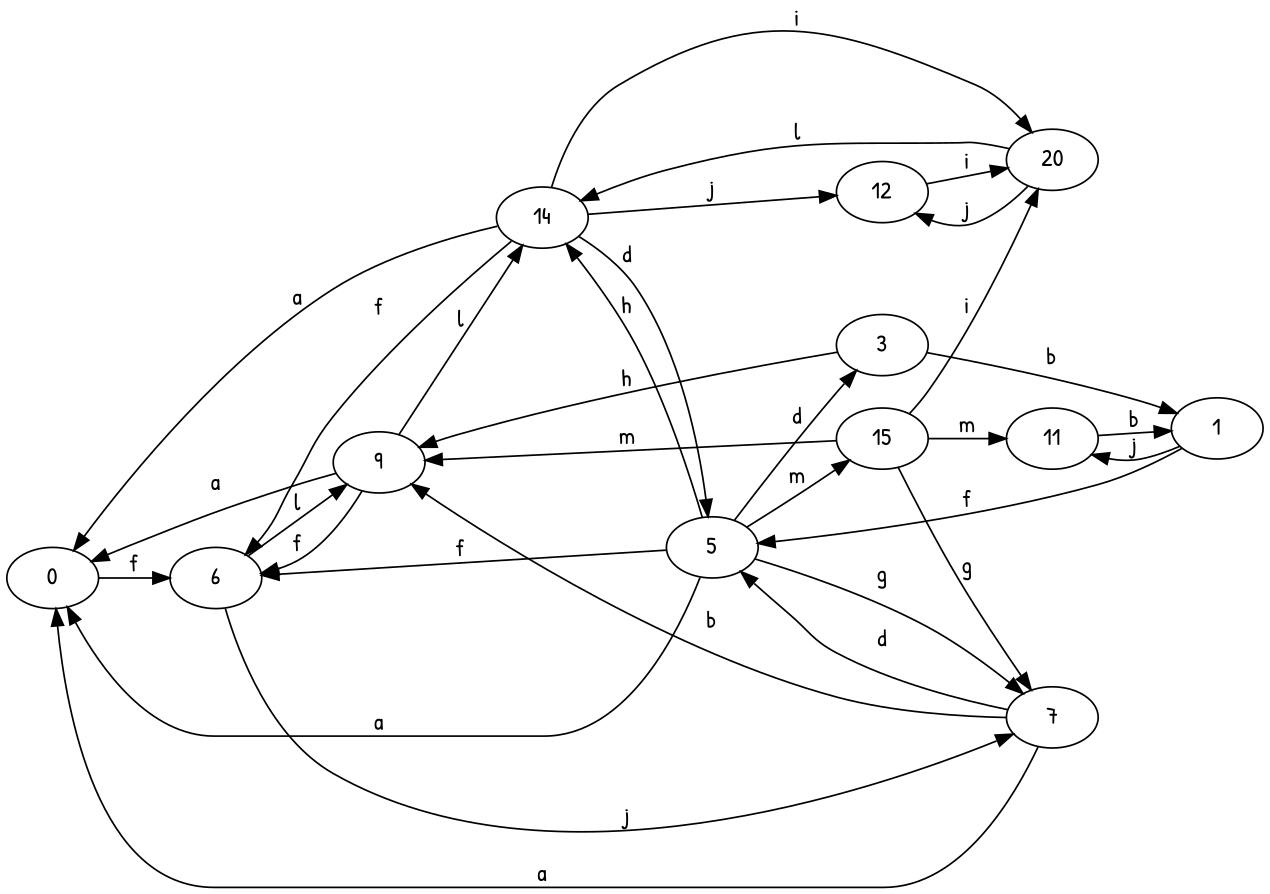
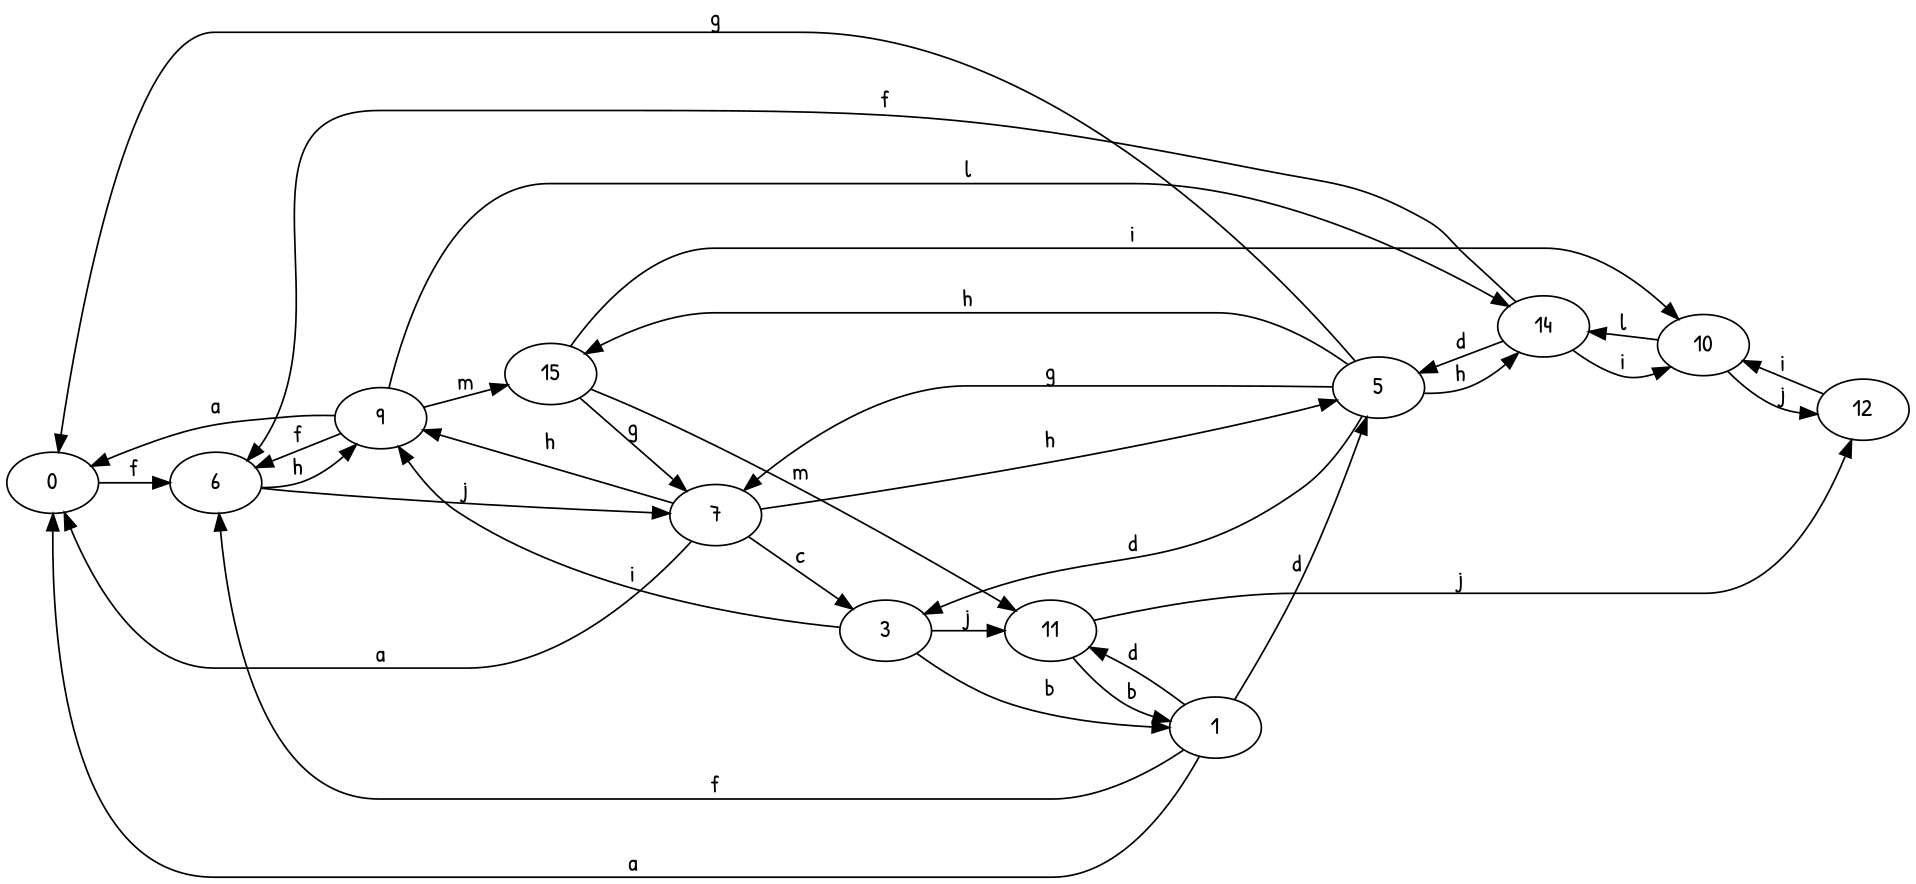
(1052, 160) -> (1703, 345)
(704, 206) -> (1502, 593)
(263, 342) -> (523, 877)
(627, 380) -> (633, 575)
(1135, 446) -> (1133, 654)
(639, 450) -> (457, 398)
(797, 477) -> (968, 300)
(967, 501) -> (1297, 565)
(298, 504) -> (298, 468)
(473, 562) -> (617, 799)
none -> (794, 568)
(712, 621) -> (551, 443)
none -> (960, 631)
(882, 640) -> (1051, 441)
(379, 723) -> (716, 20)
